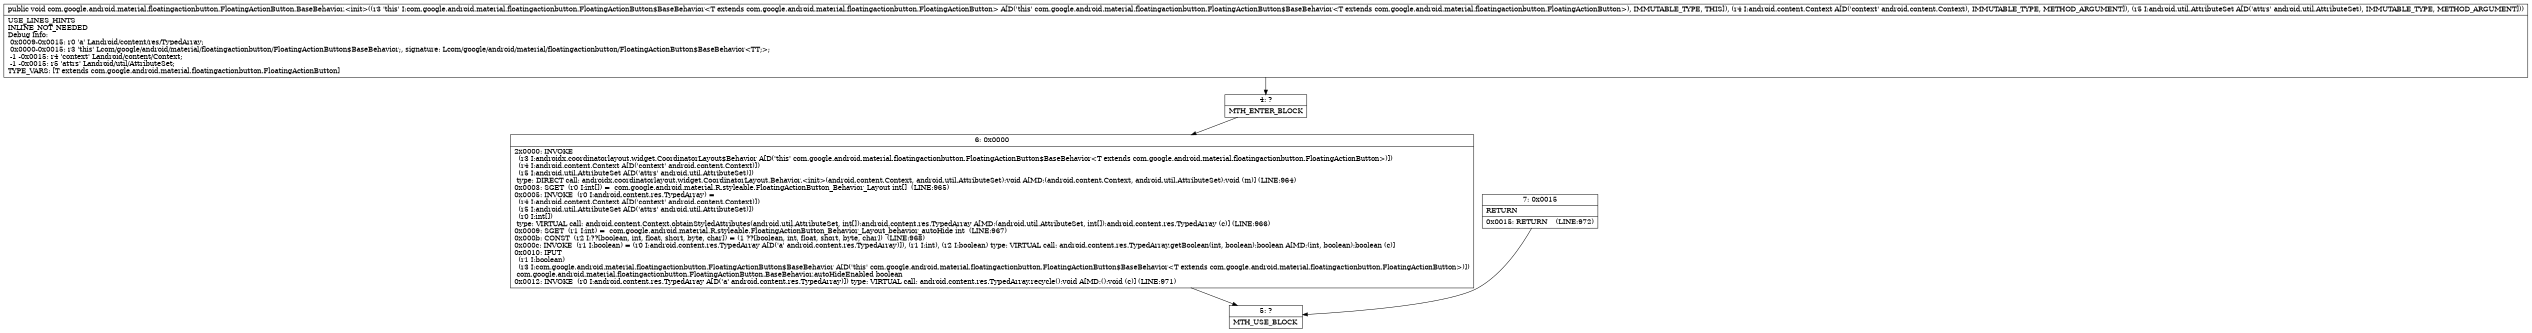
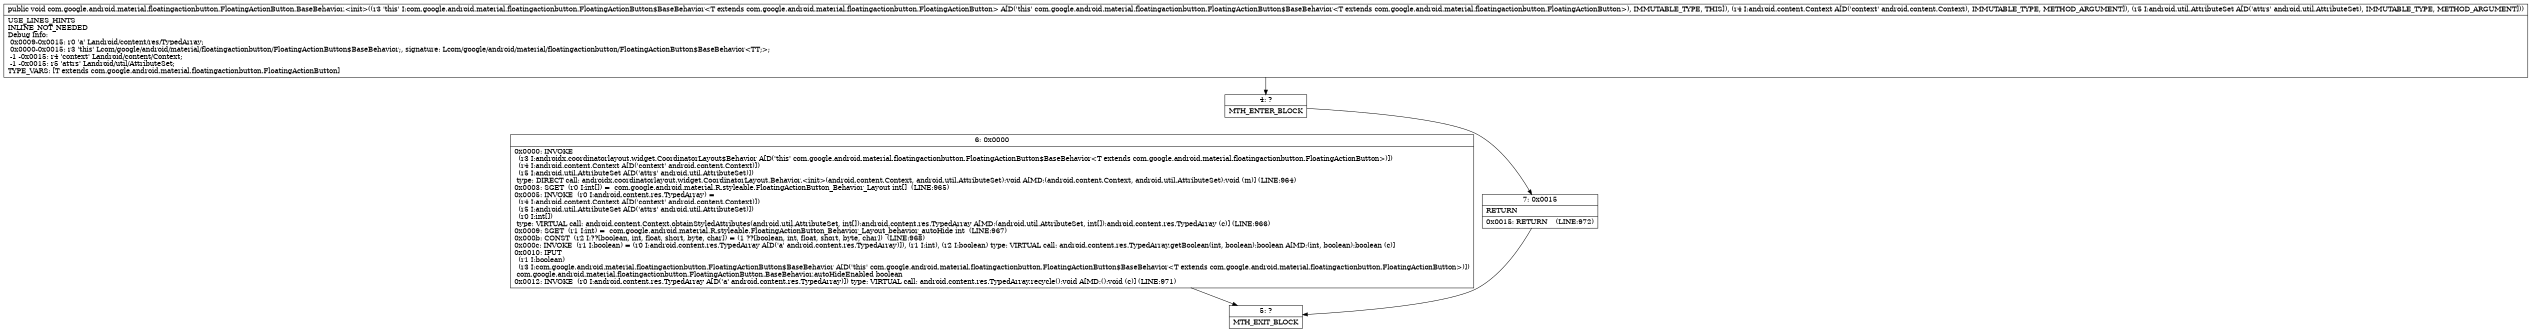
(1217, 125) -> (1431, 121)
(546, 152) -> (546, 152)
(1265, 322) -> (1266, 322)
